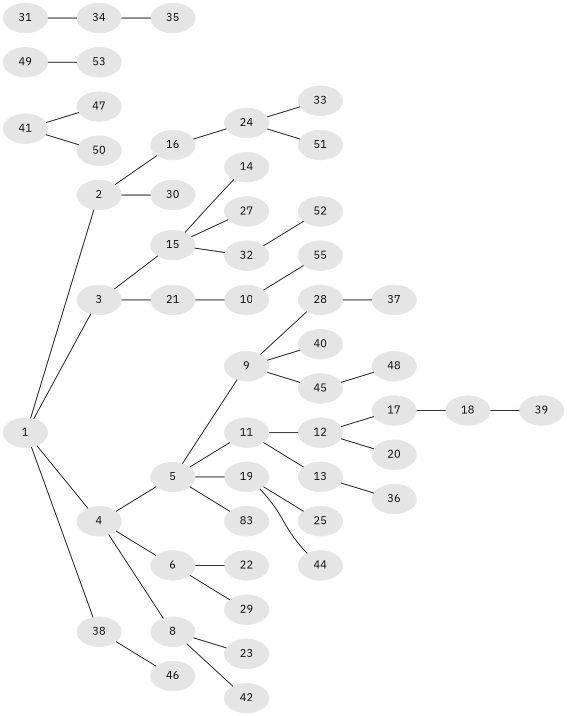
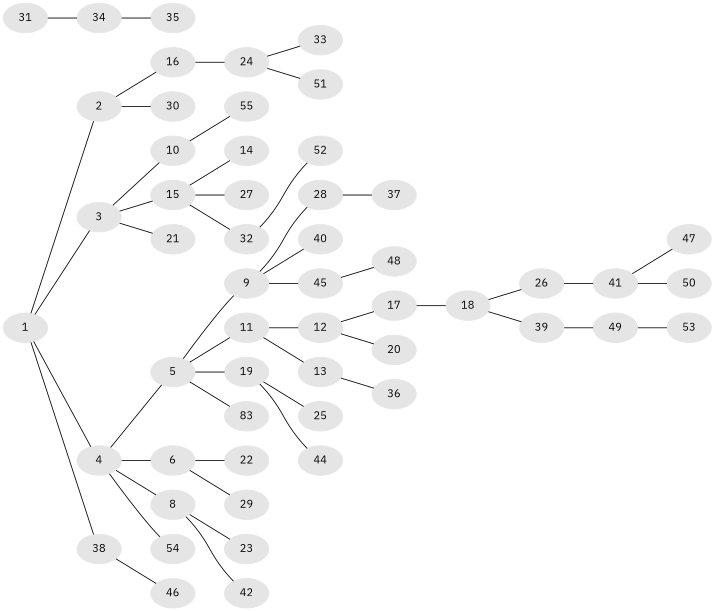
none -> (542, 284)
(210, 300) -> (136, 184)
none -> (579, 328)
none -> (173, 549)
